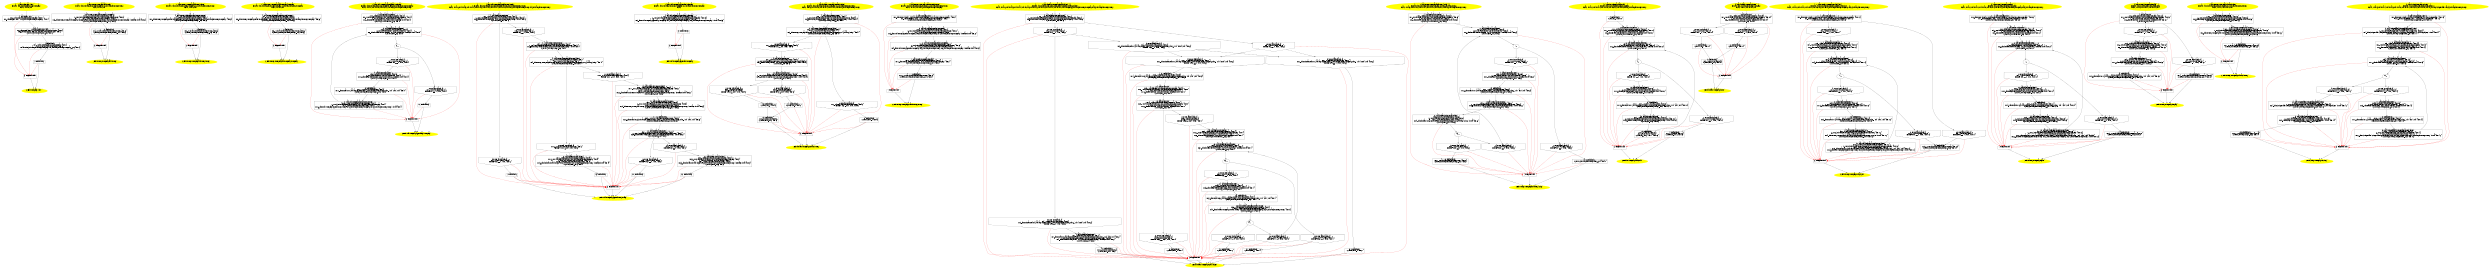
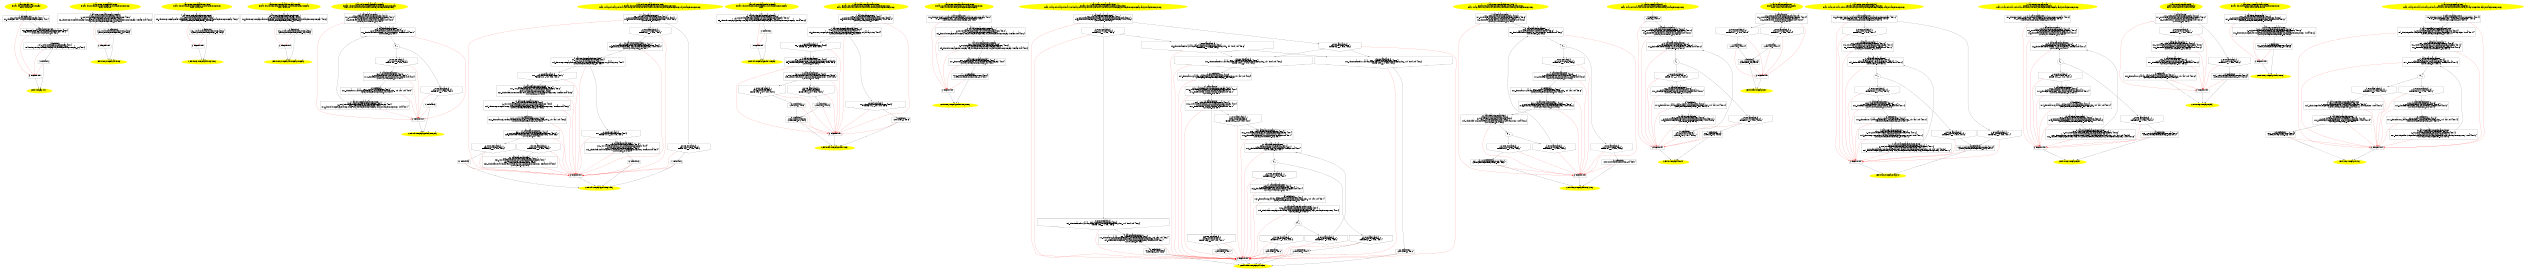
(687, 175) -> none
